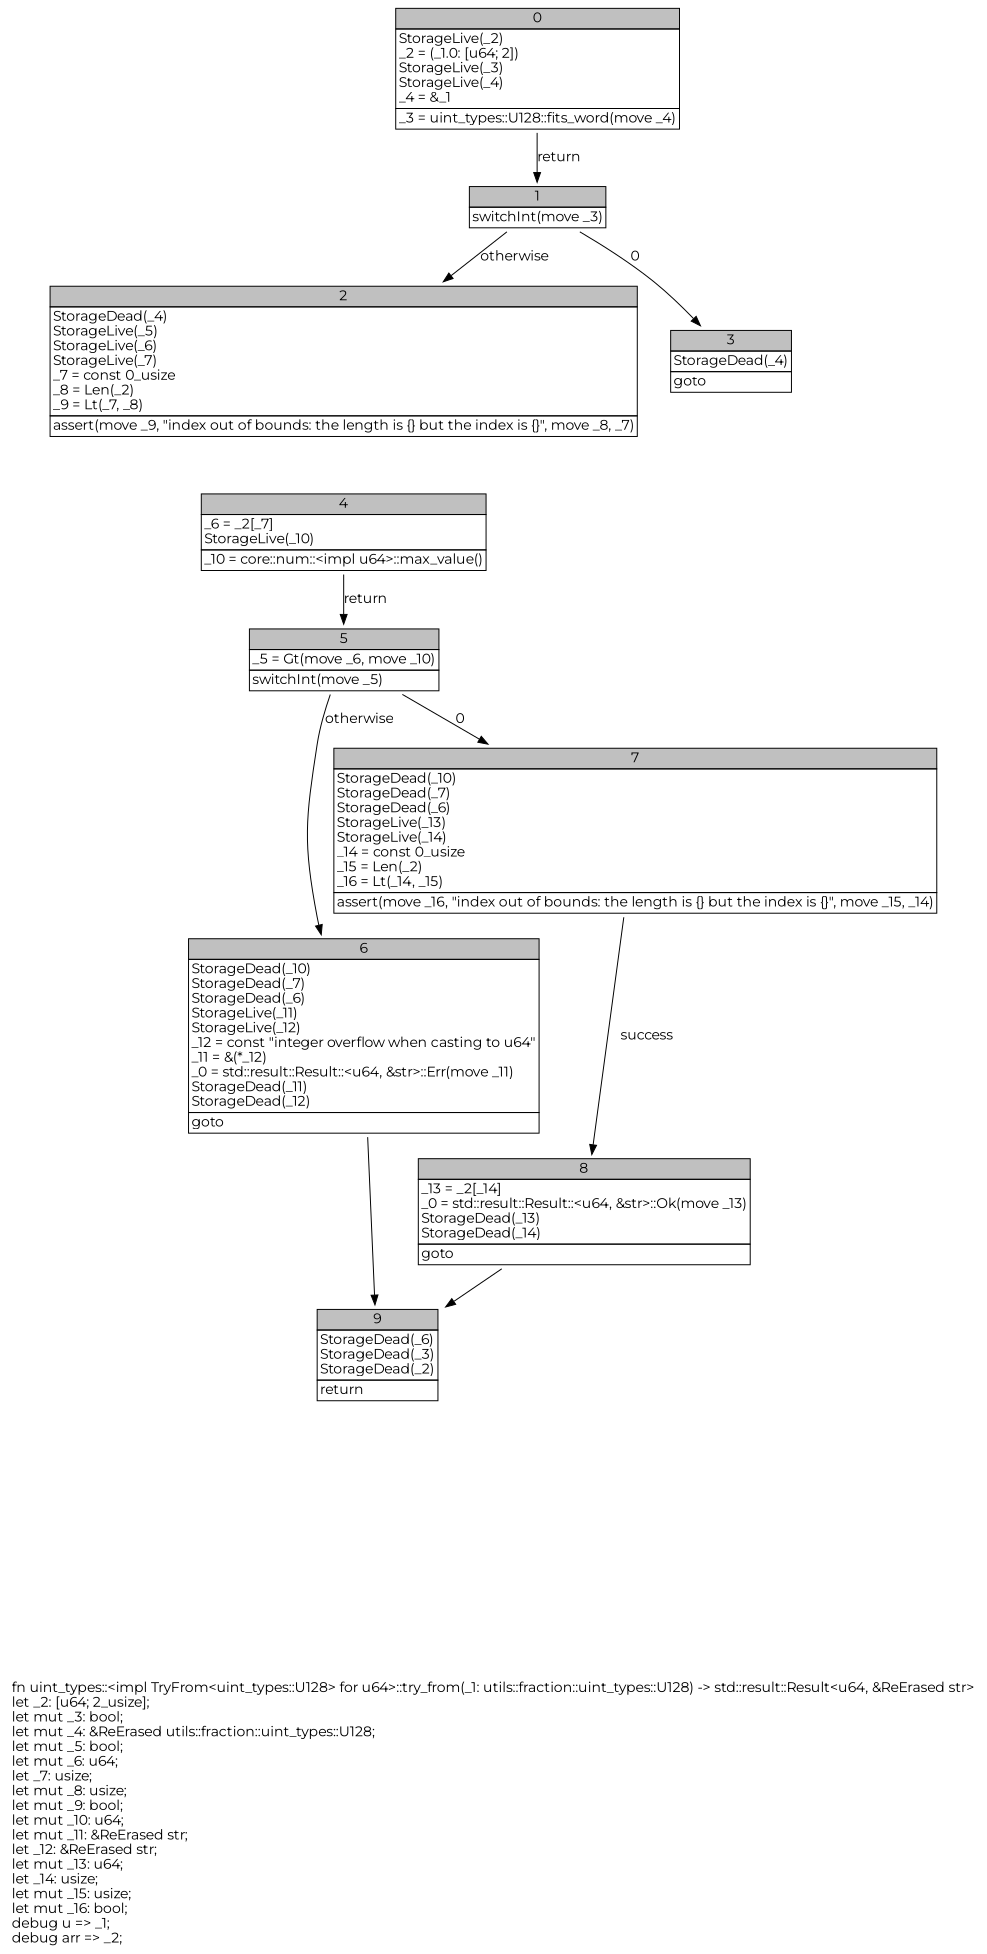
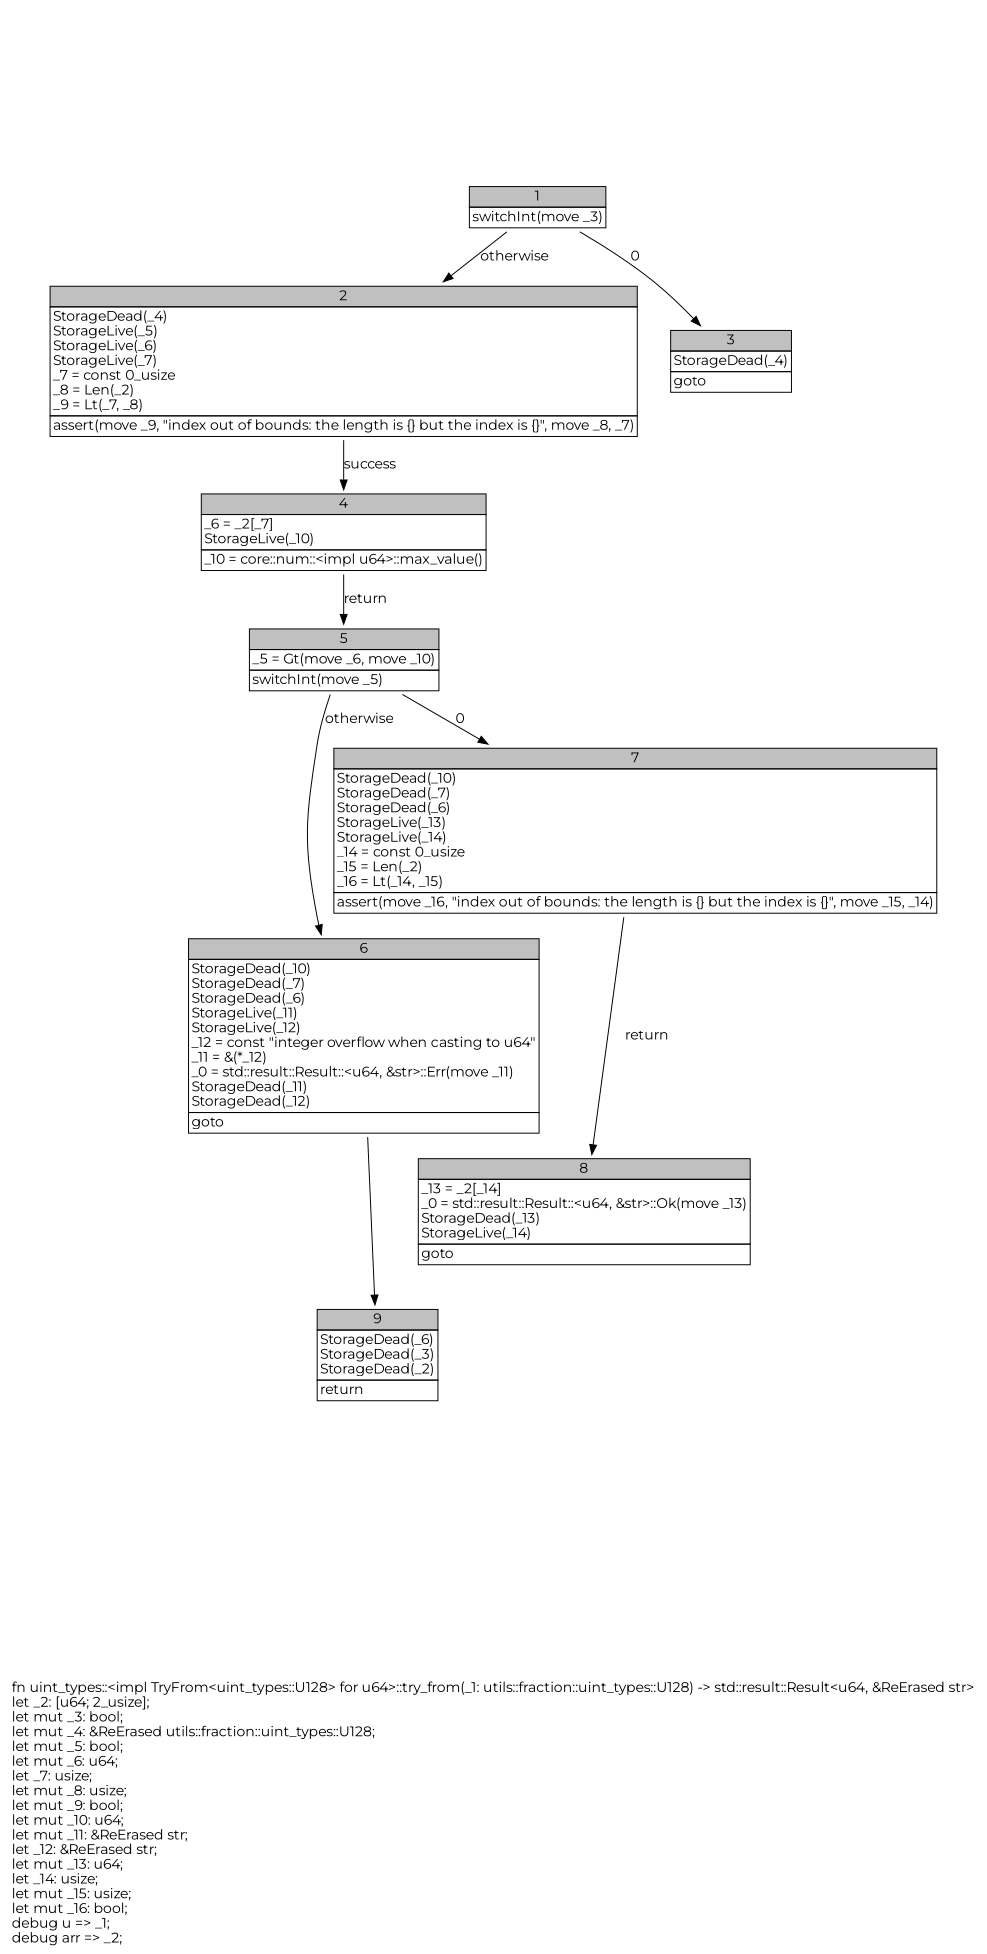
(537, 68) -> none
none -> (344, 460)
(647, 1036) -> (647, 1036)
(481, 1233) -> (476, 1233)
(478, 1285) -> none
